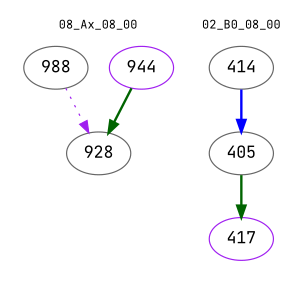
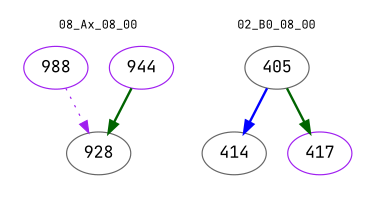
(56, 68) -> (56, 68)
(241, 105) -> (258, 105)
